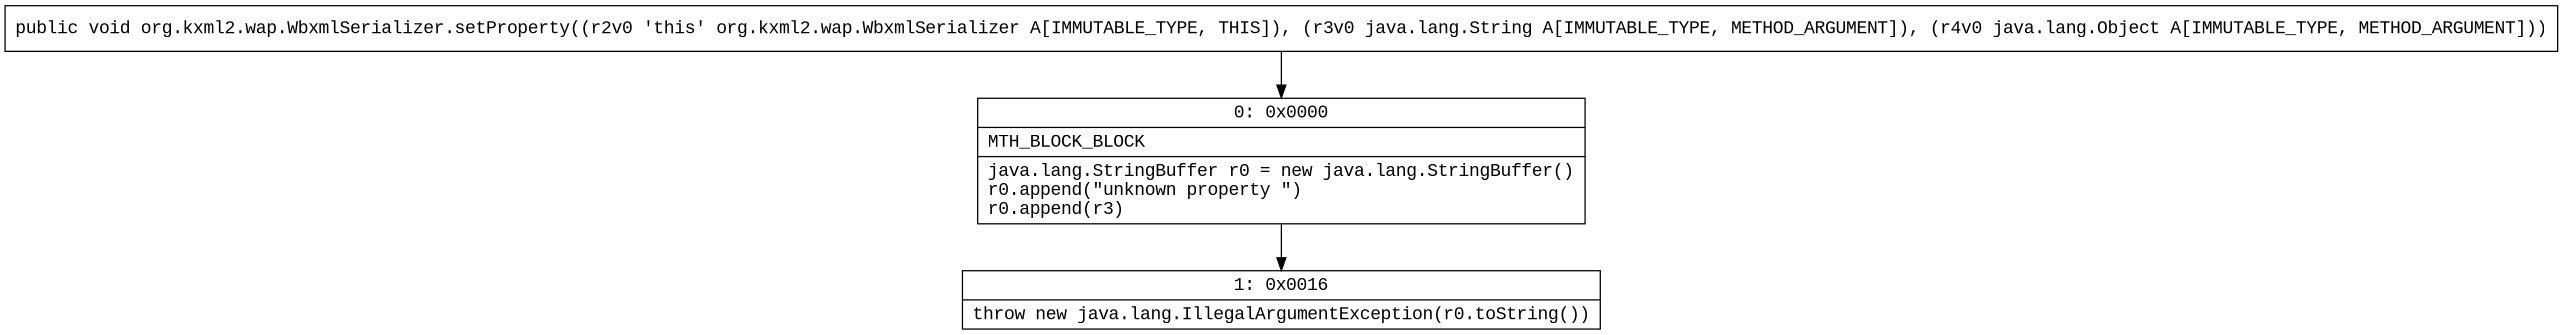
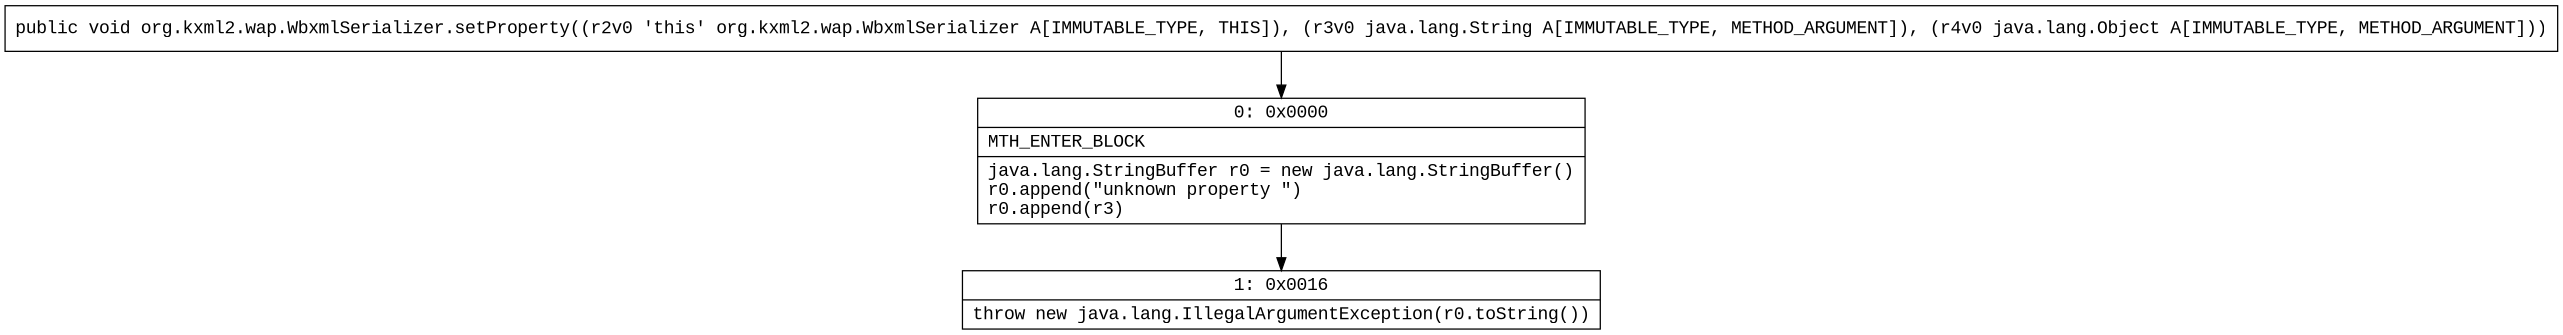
(1066, 141) -> (1066, 141)
